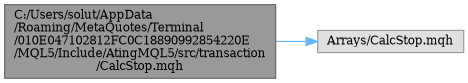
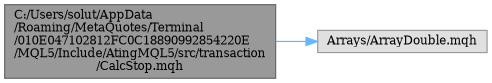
(391, 41) -> (402, 41)
